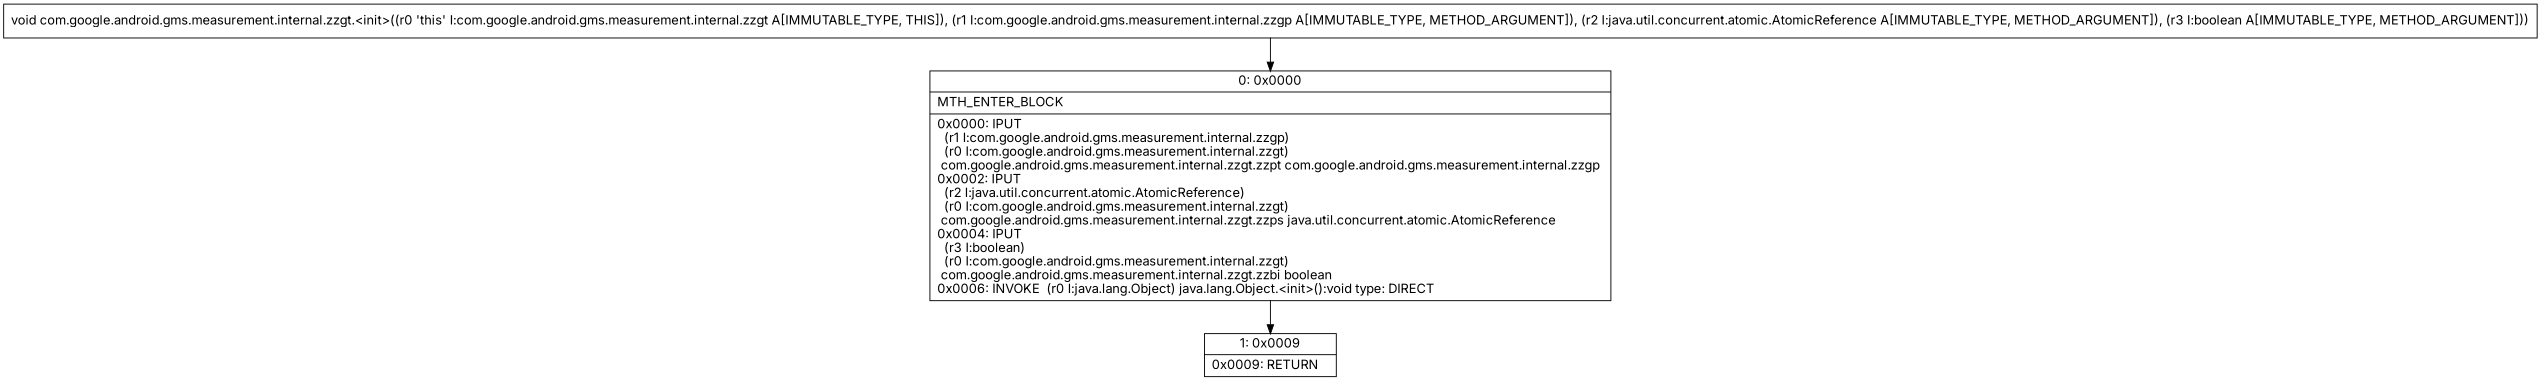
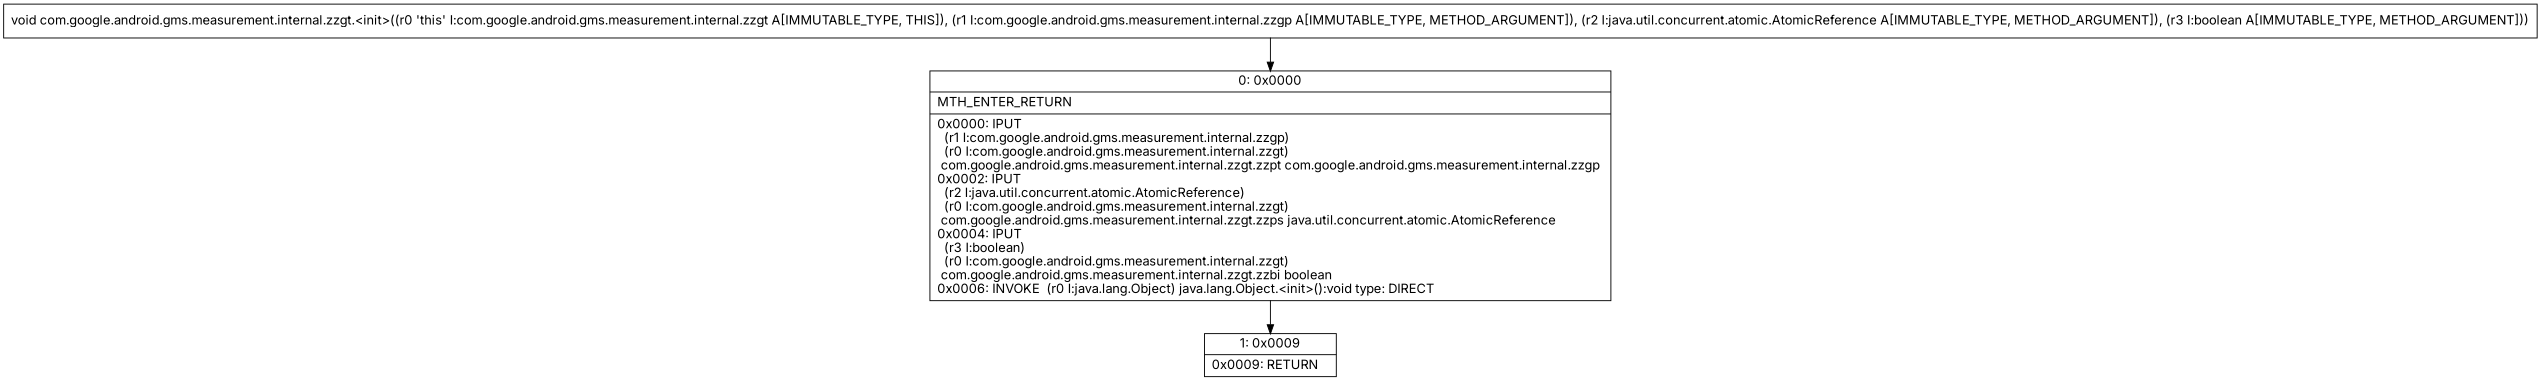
(1001, 103) -> (1005, 103)
